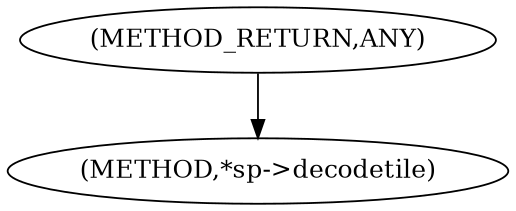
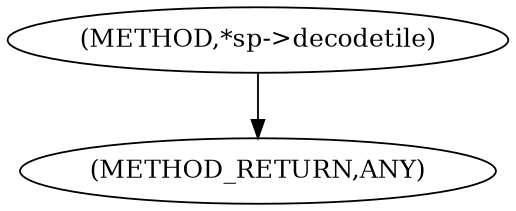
(258, 97) -> (258, 97)
